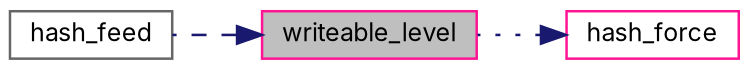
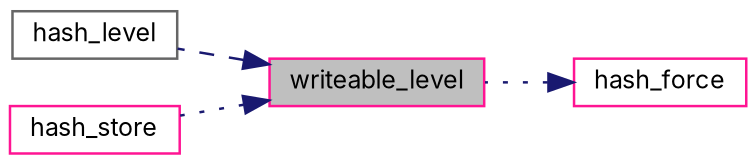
(91, 35) -> (95, 35)
none -> (95, 130)
